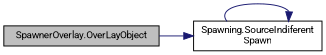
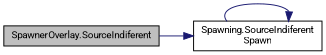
(81, 36) -> (81, 36)
